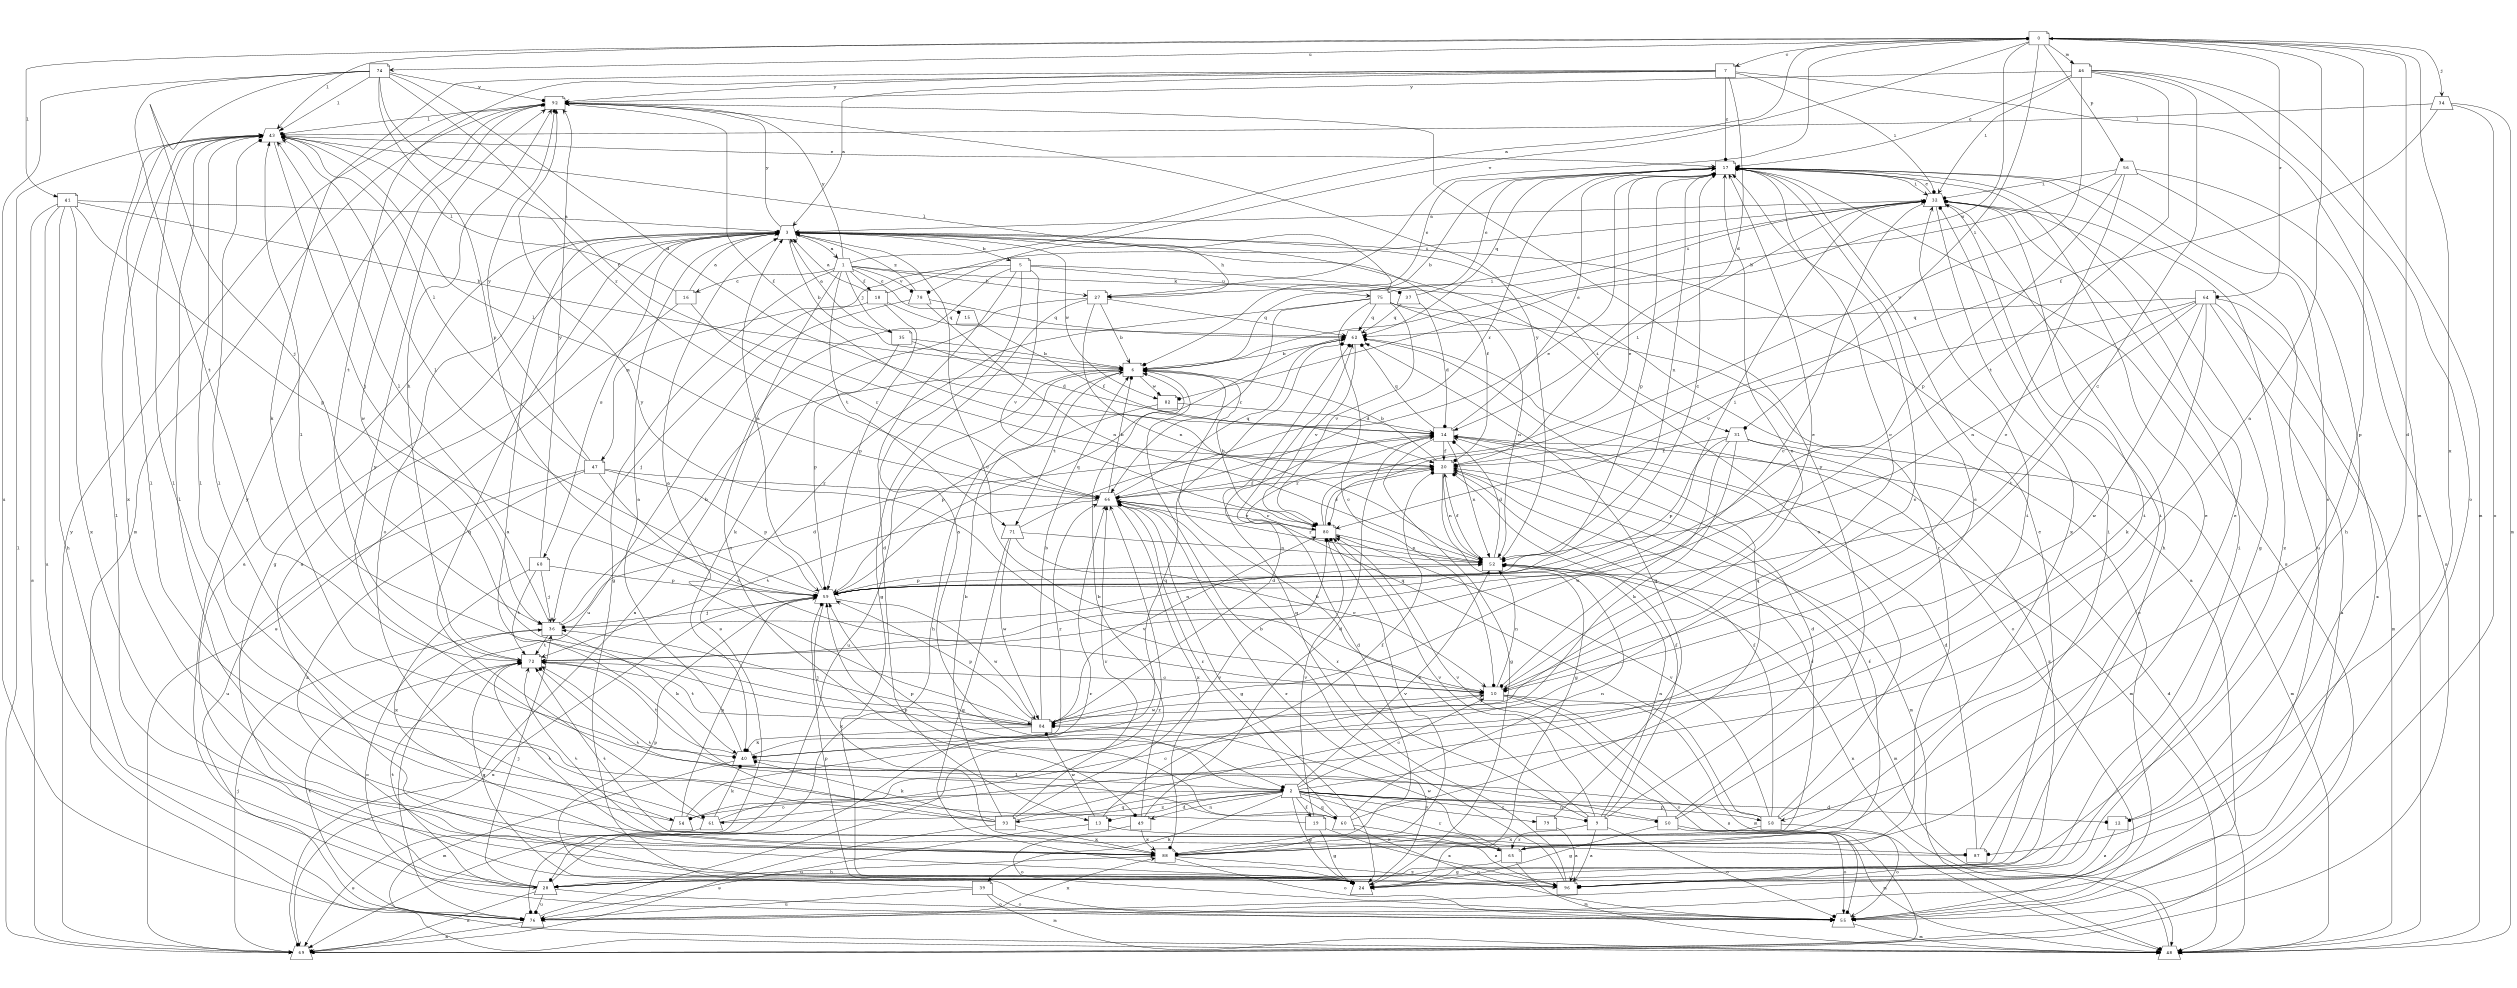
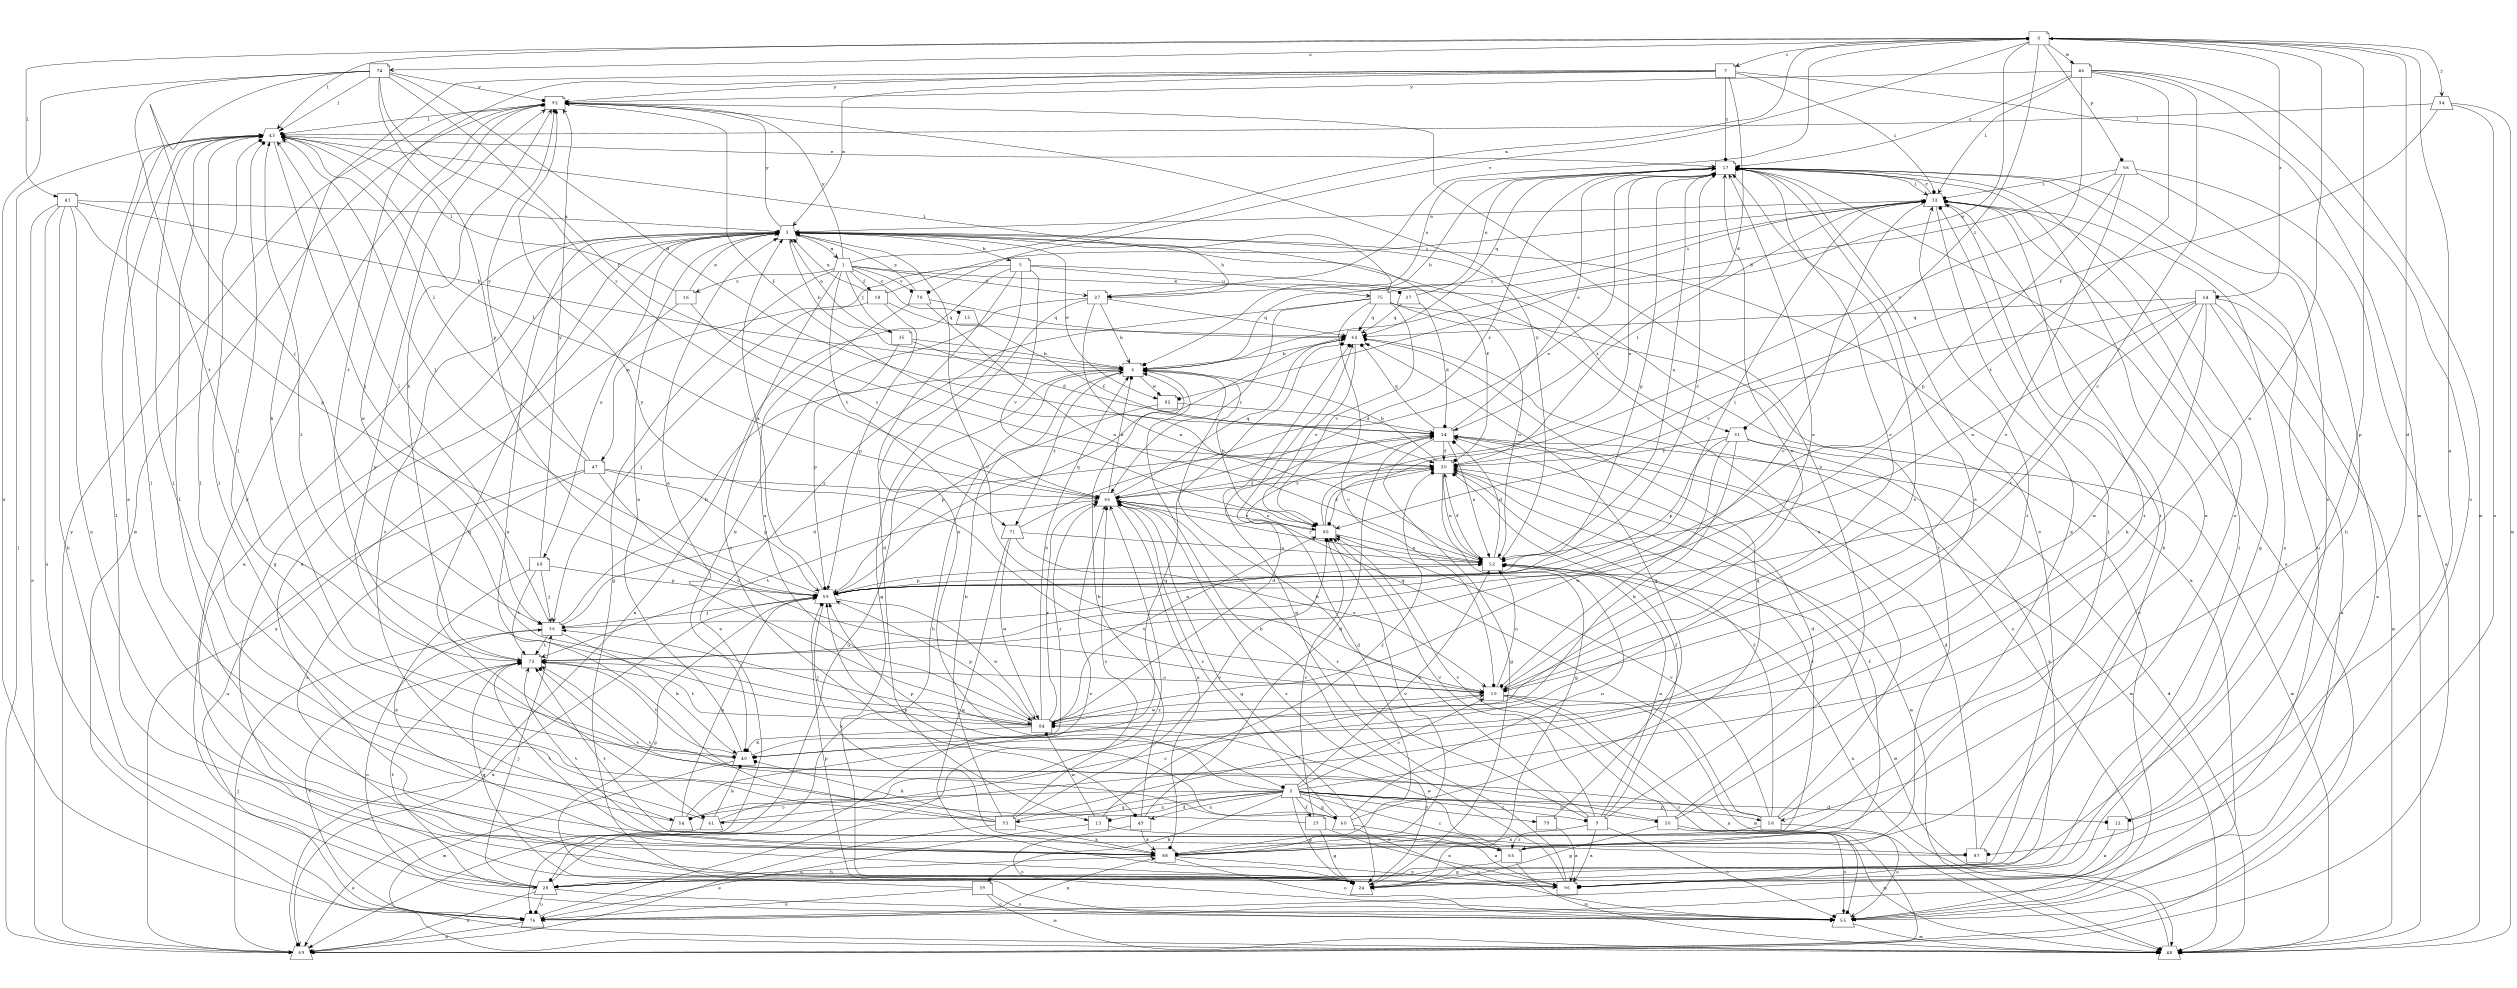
none -> (1046, 601)
(580, 619) -> (771, 551)
(991, 775) -> (300, 596)
